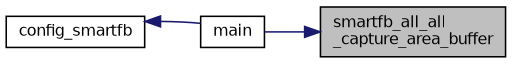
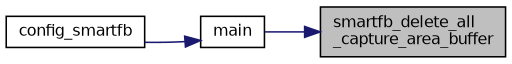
(181, 22) -> (165, 42)
(413, 32) -> (413, 32)
